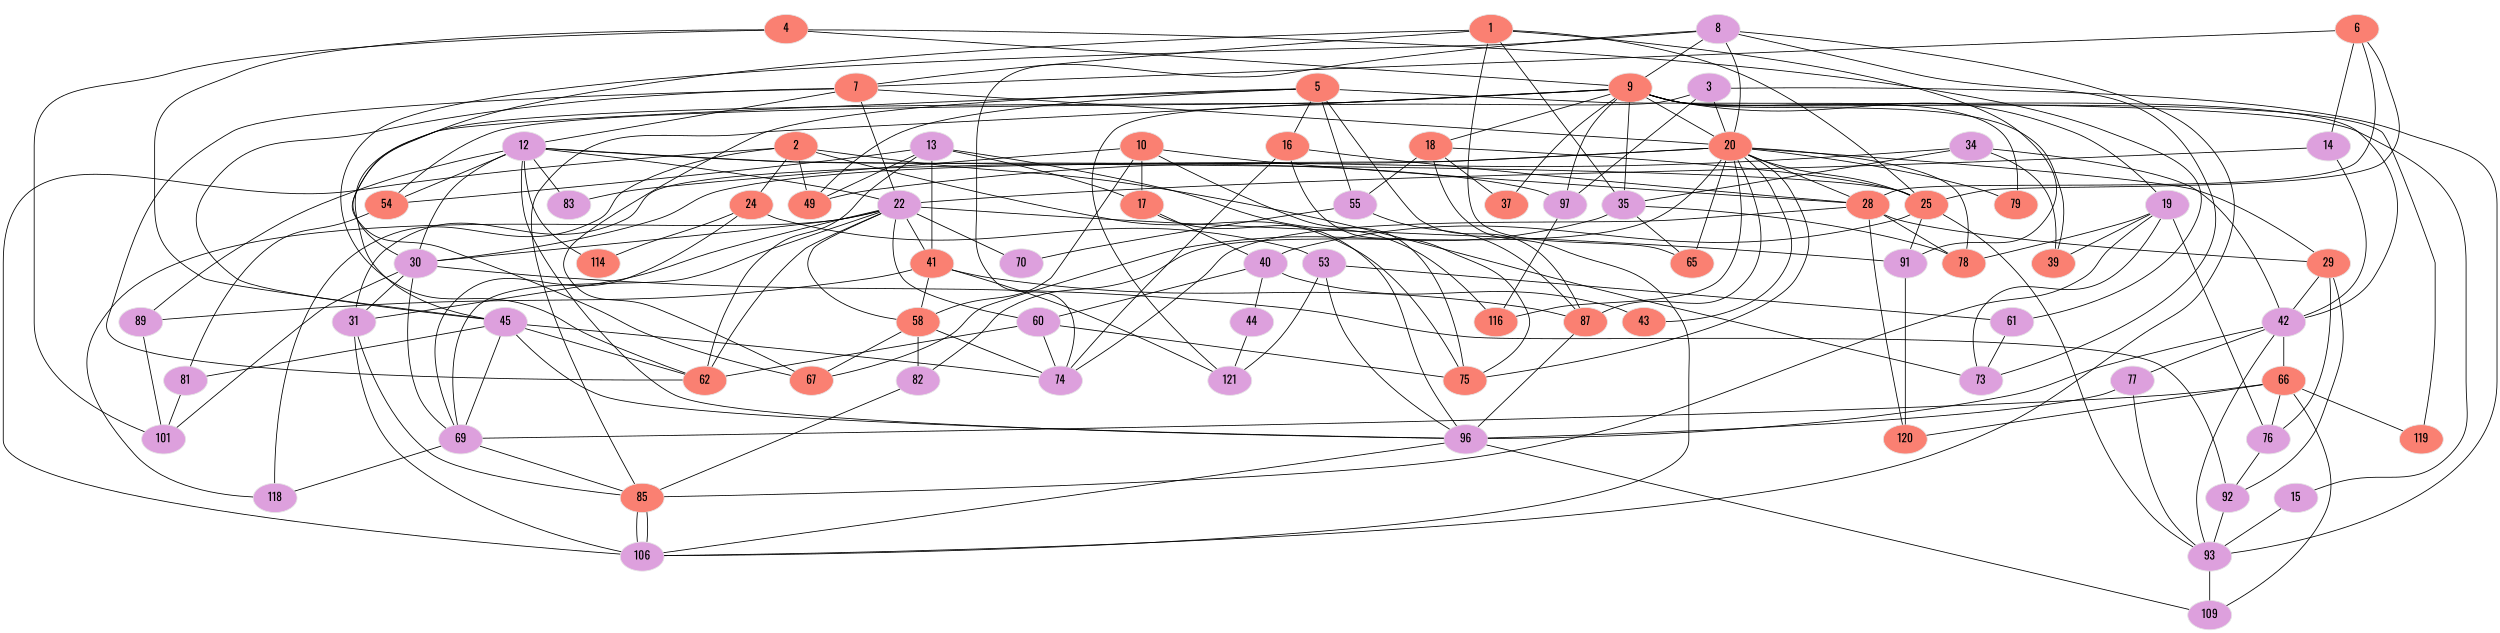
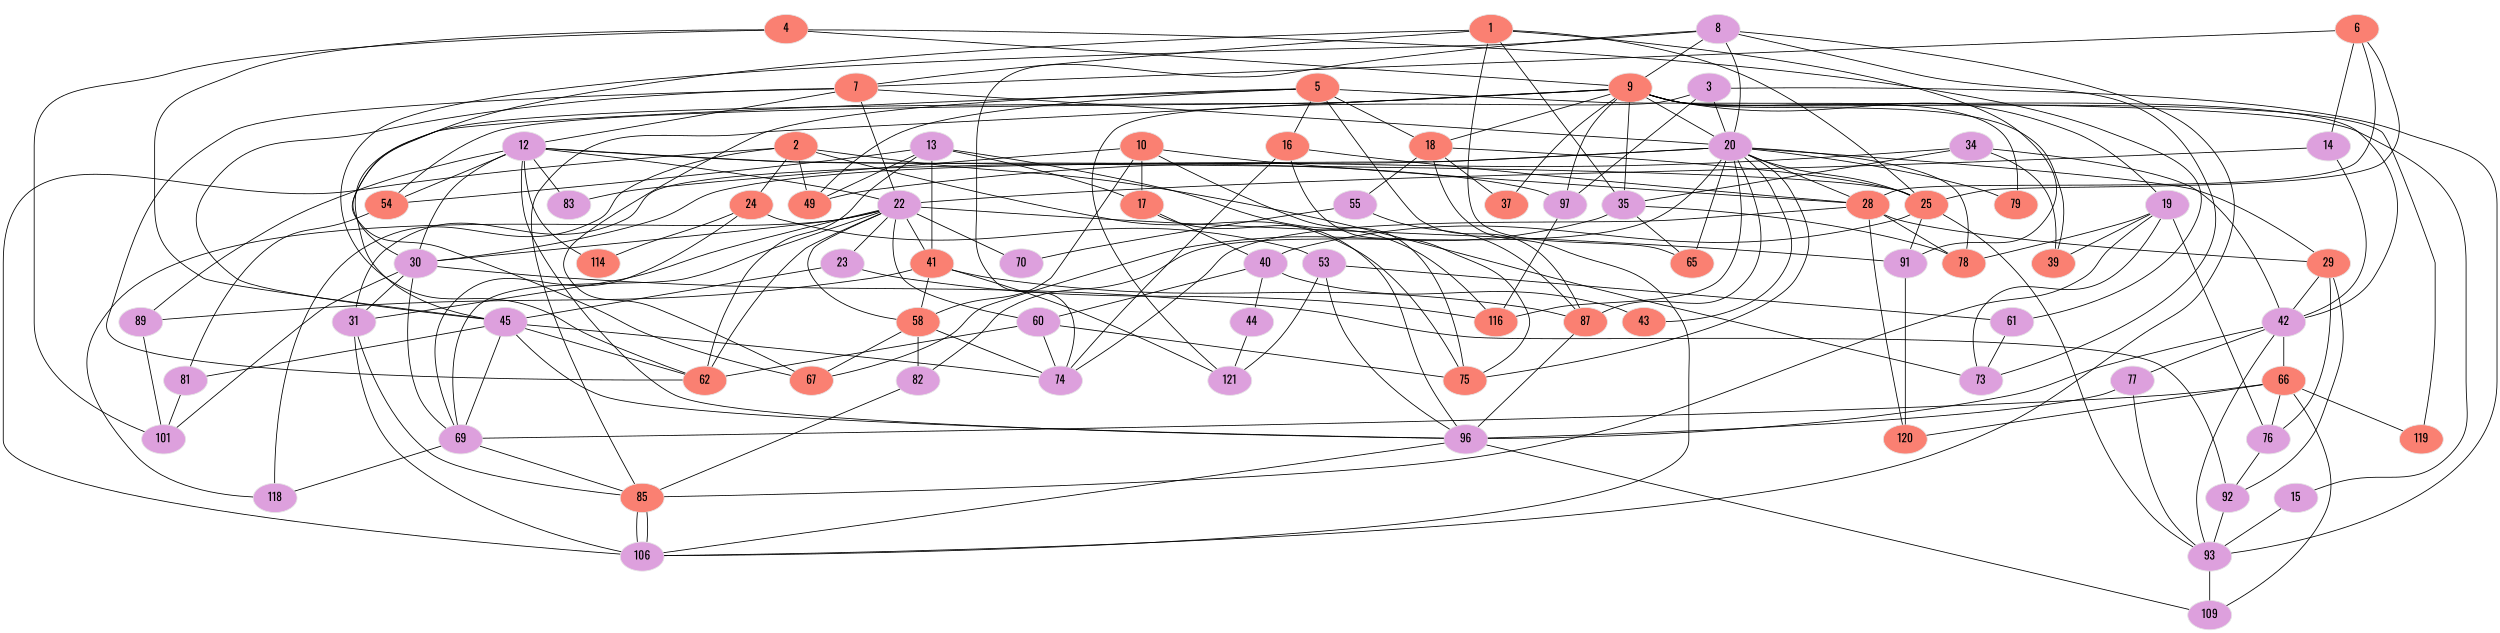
(1336, 146) -> (1374, 117)
(1730, 146) -> (1730, 146)
none -> (842, 264)
